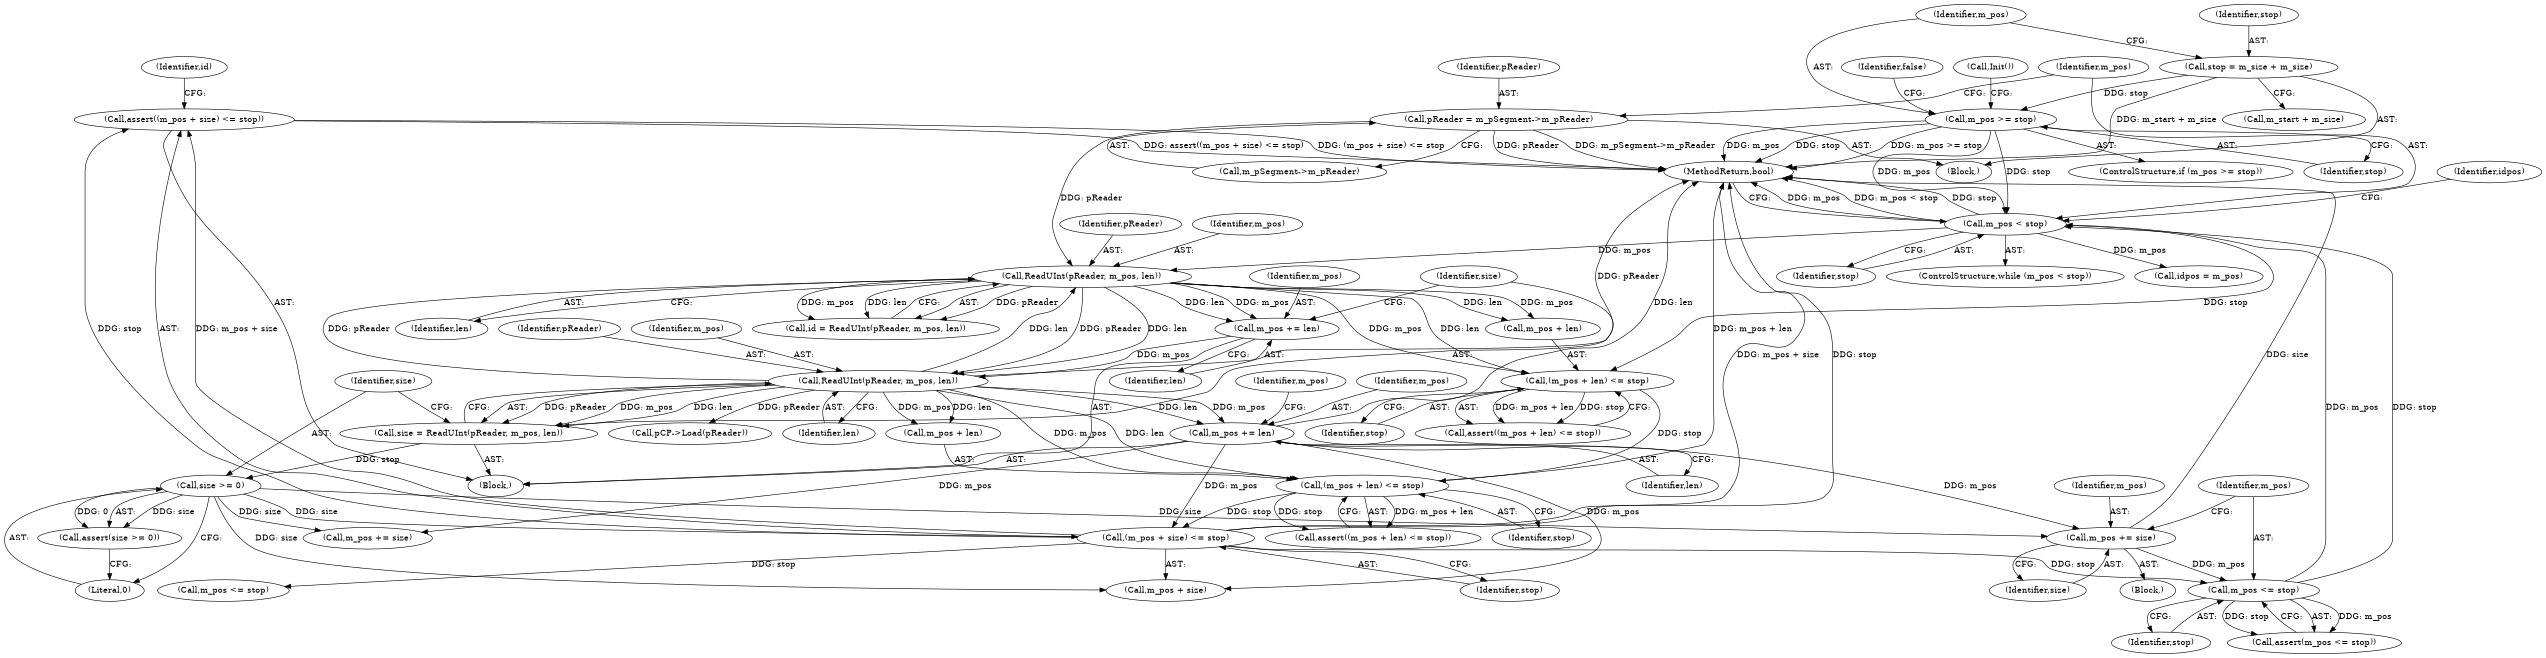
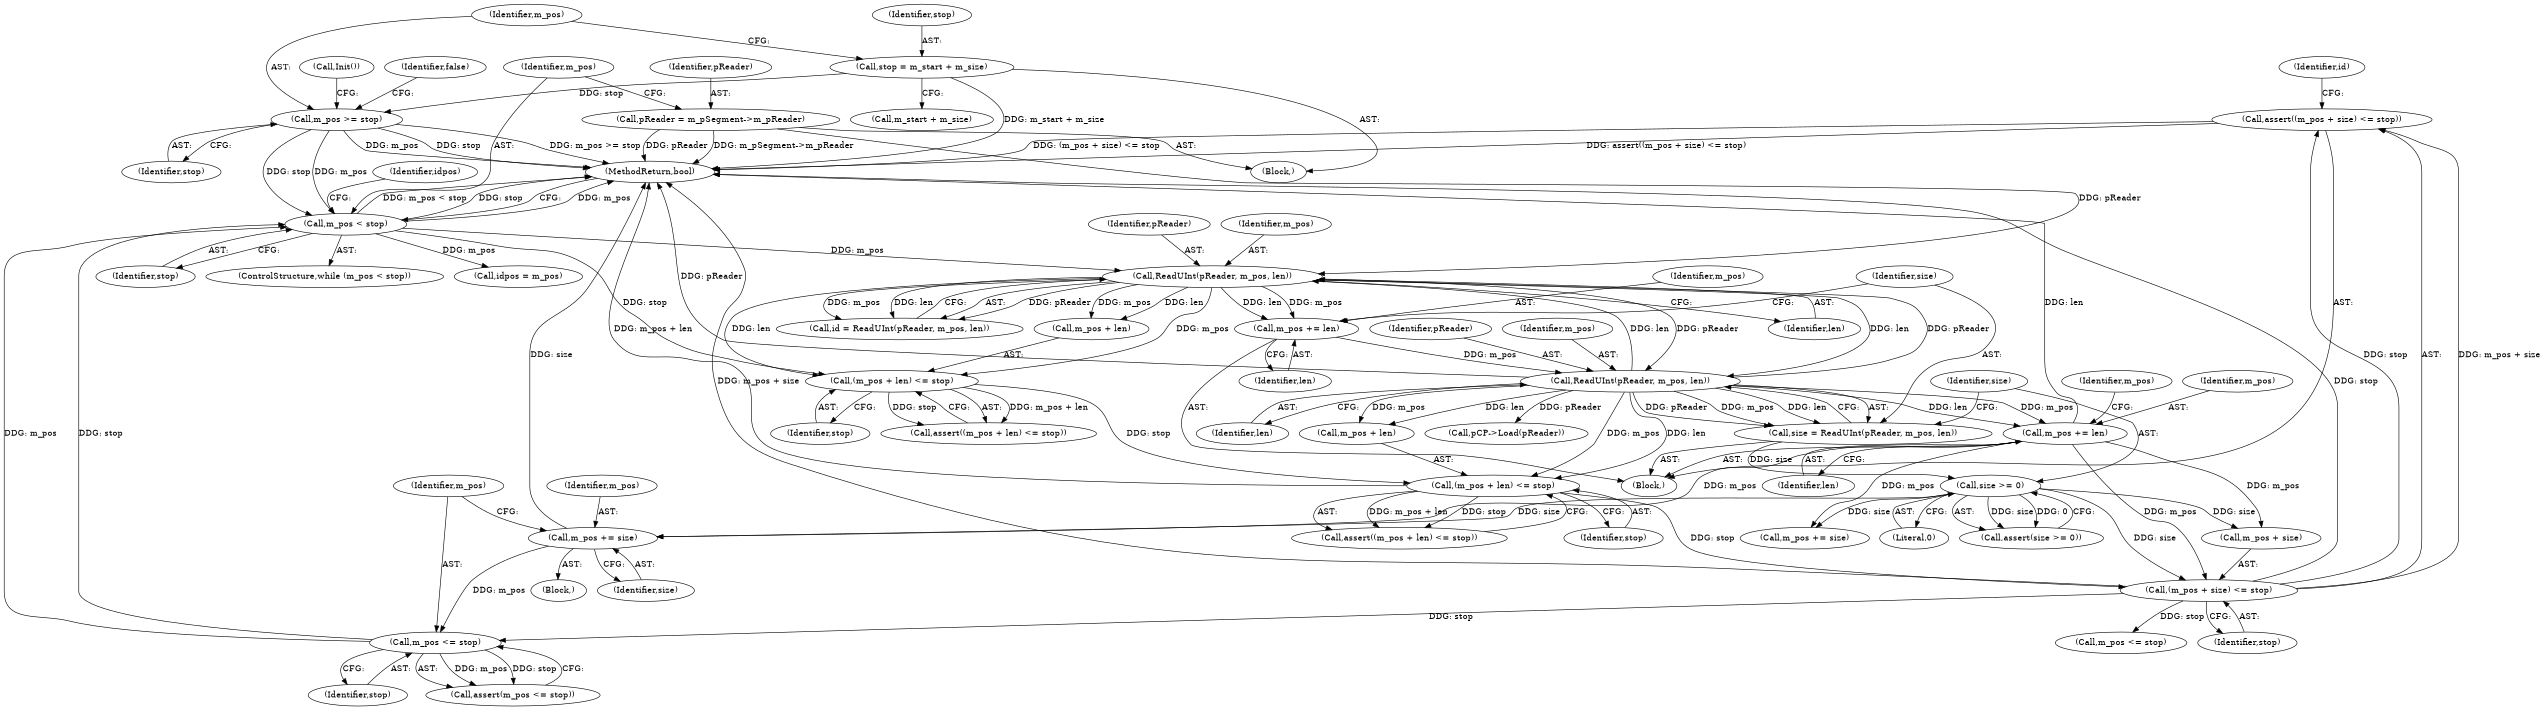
(2249, 67) -> (922, 67)
(1290, 172) -> none
(2181, 172) -> none
(378, 460) -> (1771, 460)
(110, 561) -> (2067, 505)
(1166, 561) -> (2237, 562)
